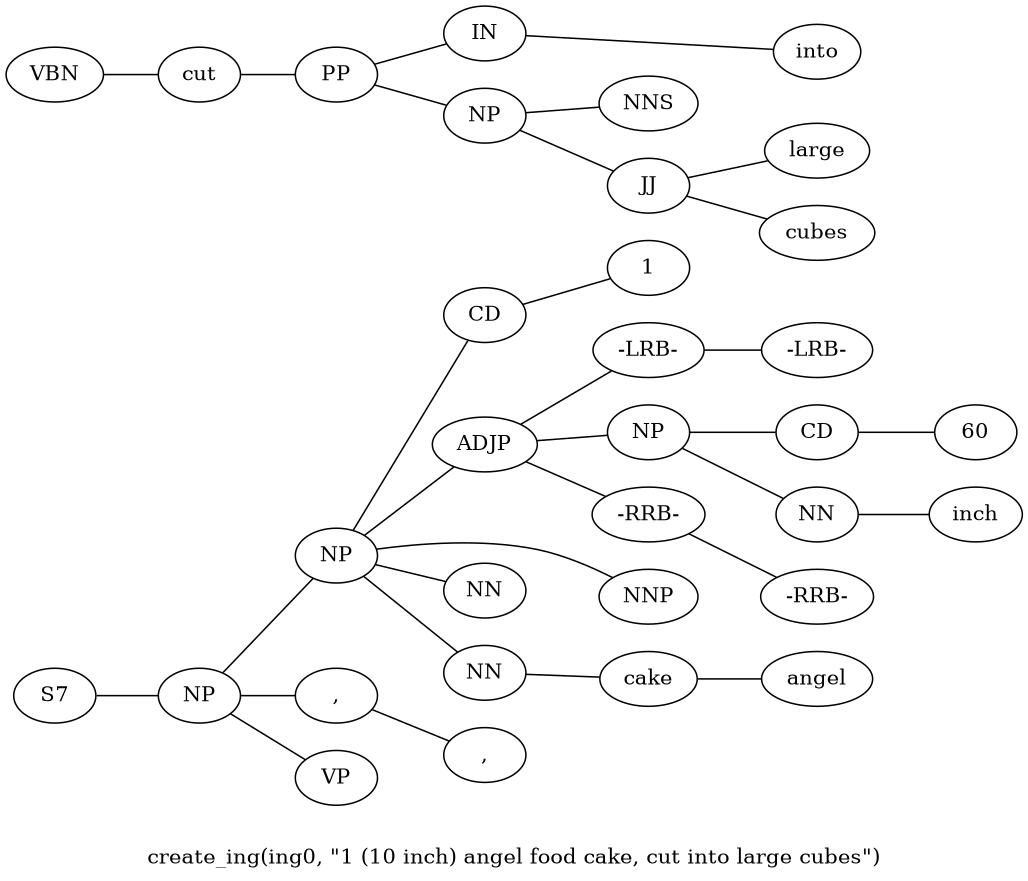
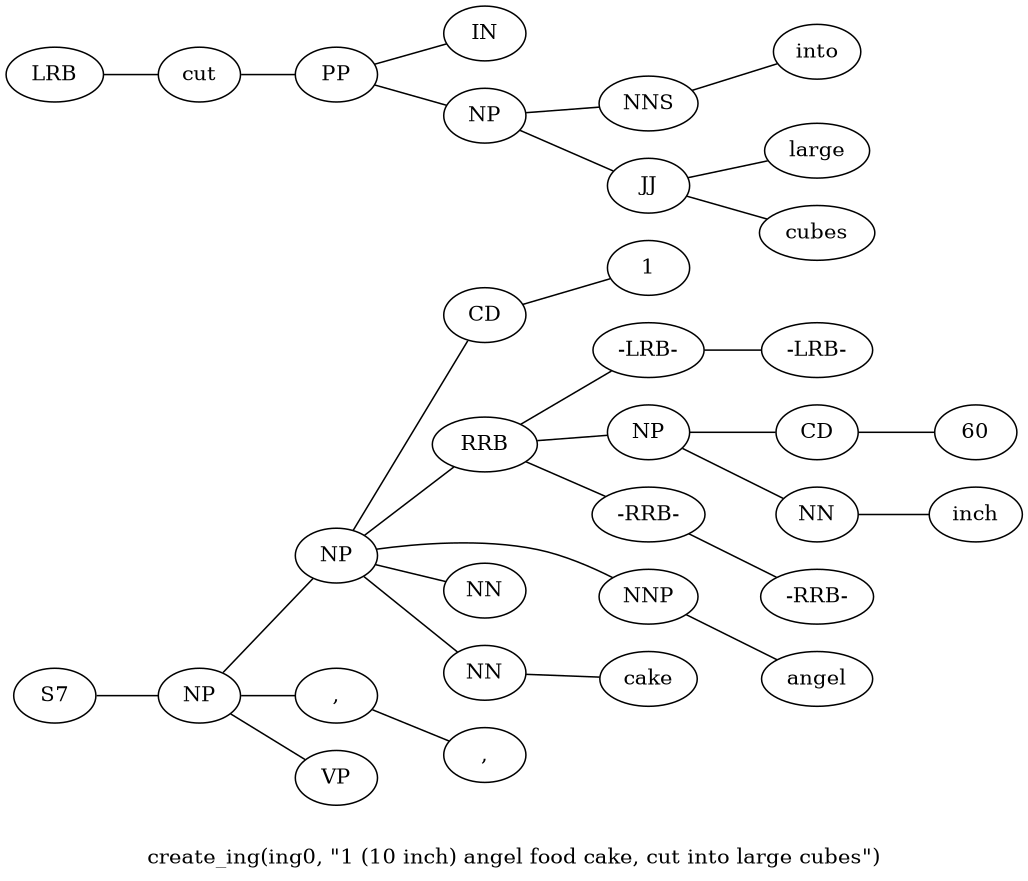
(650, 43) -> (735, 77)
(55, 75) -> (55, 75)
(485, 444) -> (485, 444)
(729, 679) -> (732, 637)
